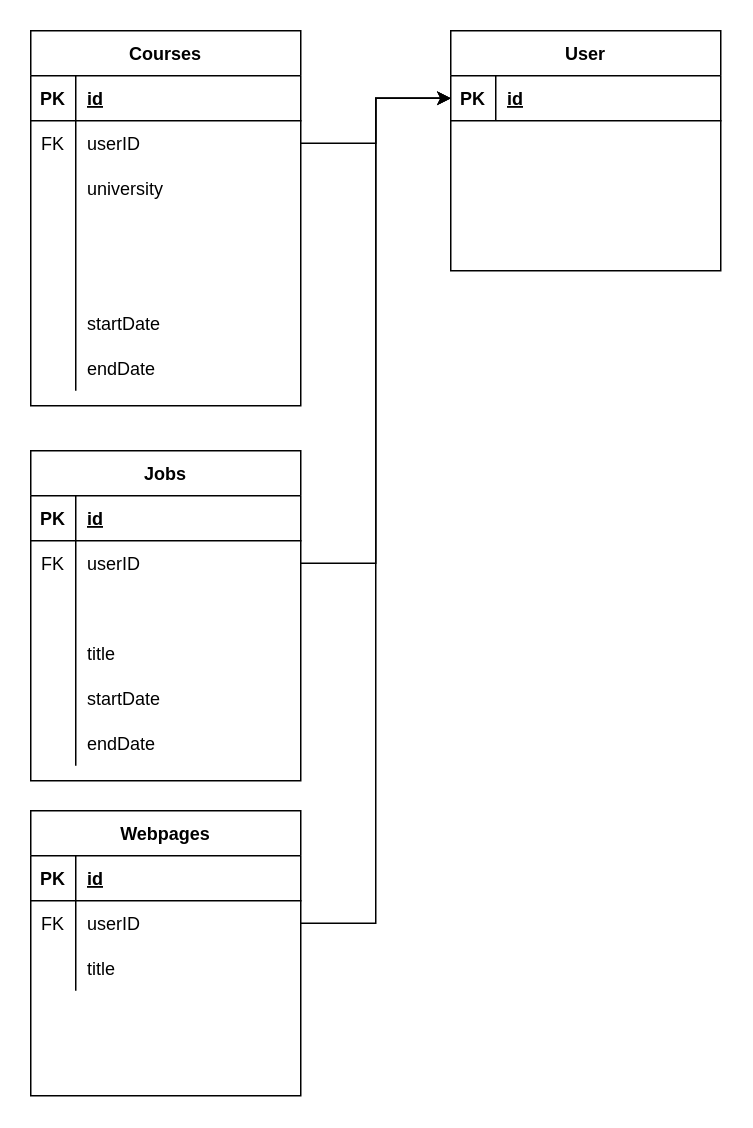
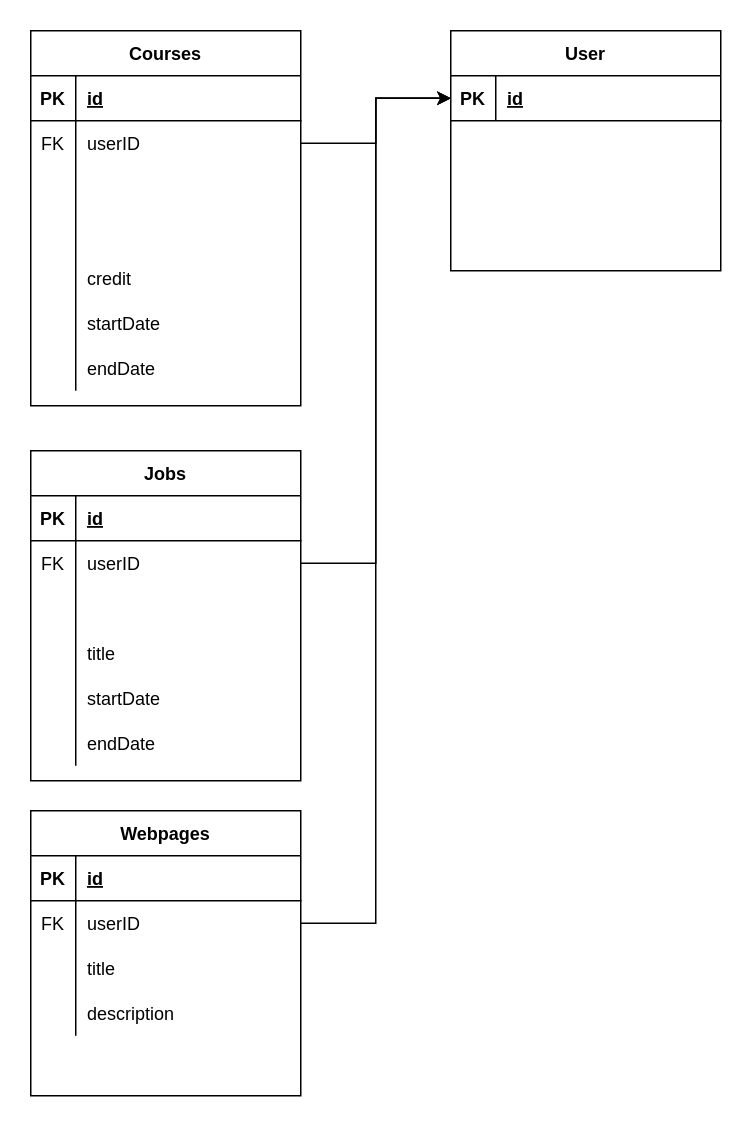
(188, 188) -> none
none -> (188, 278)
none -> (188, 1013)
